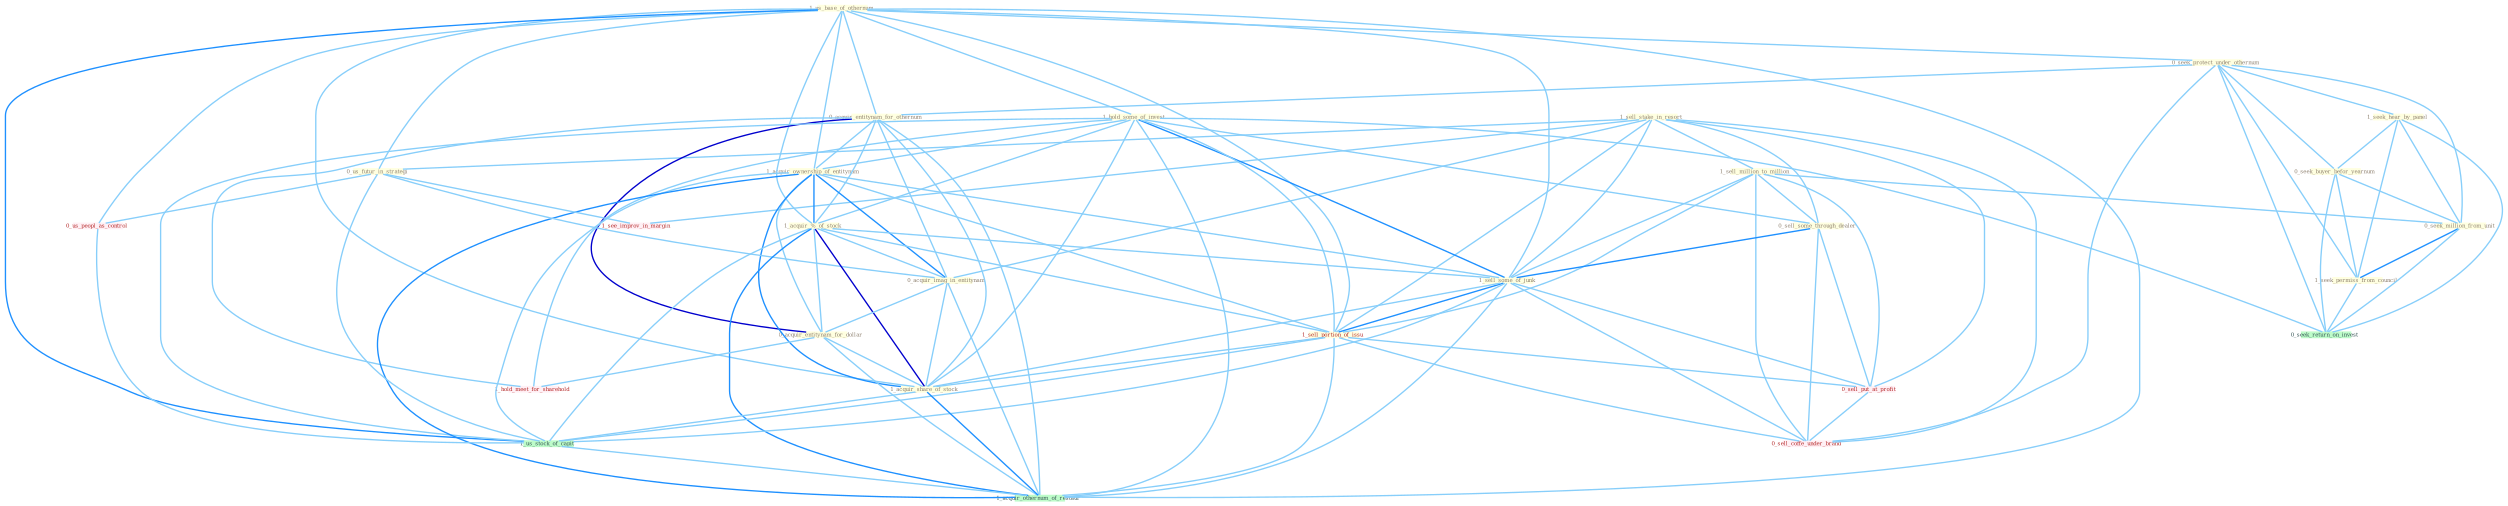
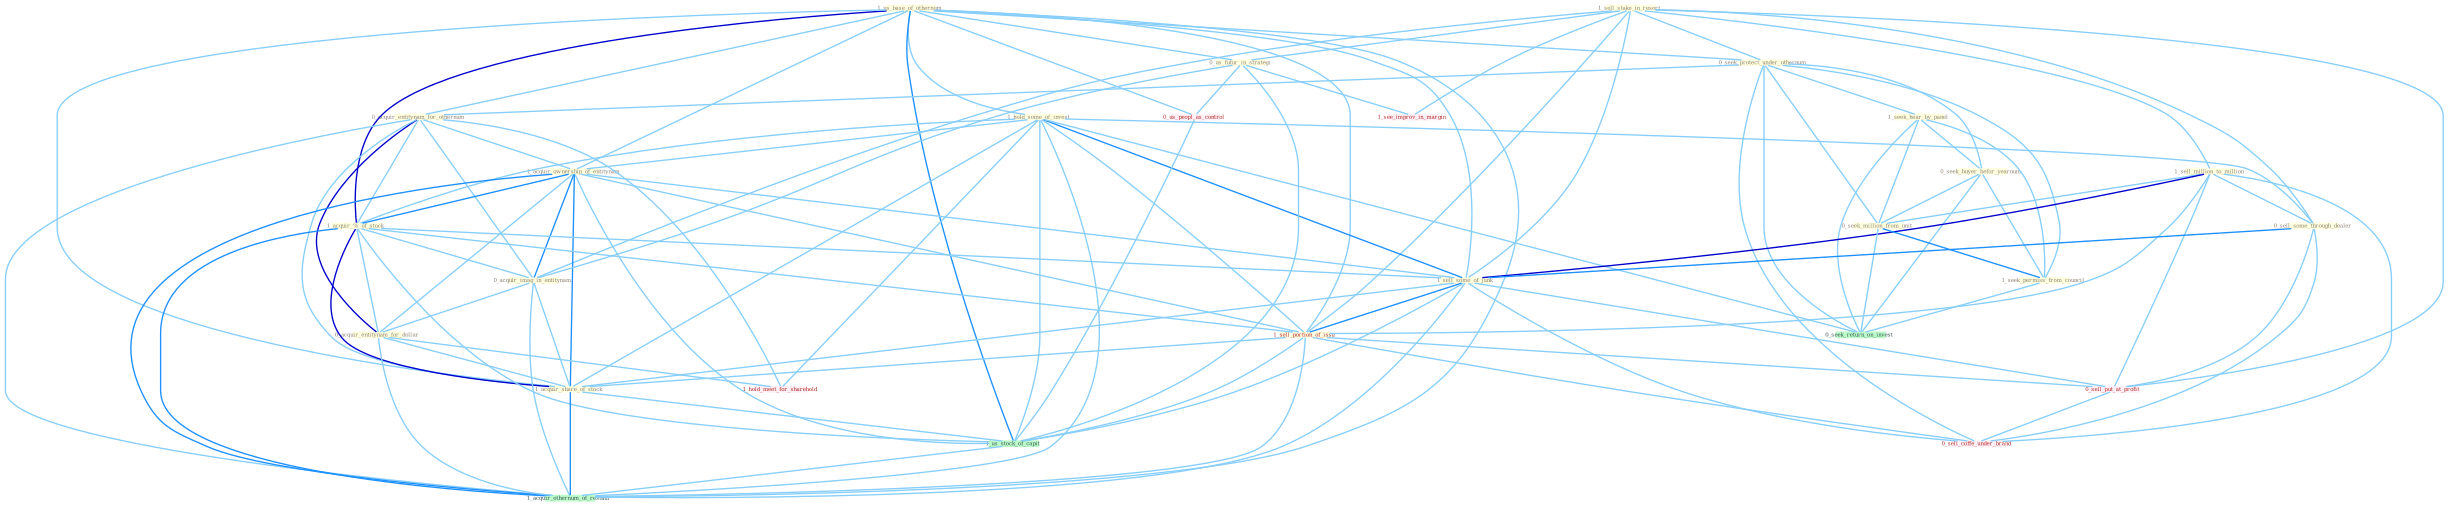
(795, 108) -> (572, 48)
(2030, 212) -> (1697, 35)
(1632, 226) -> (1863, 236)
